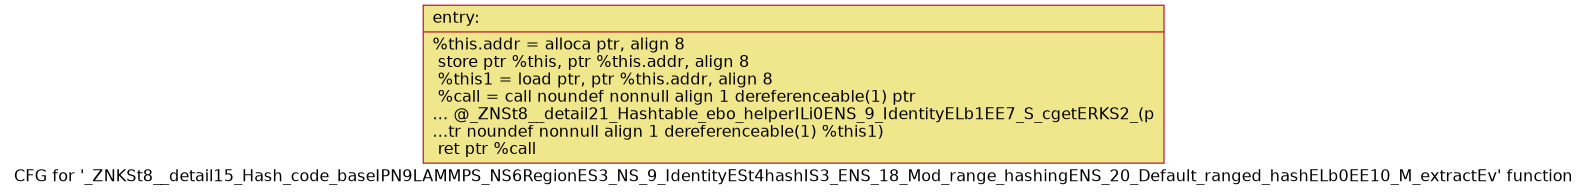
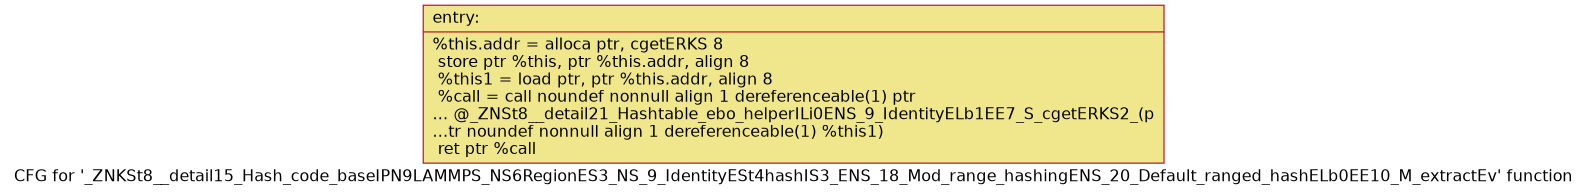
(559, 45) -> (578, 45)
